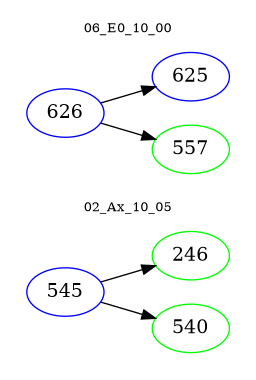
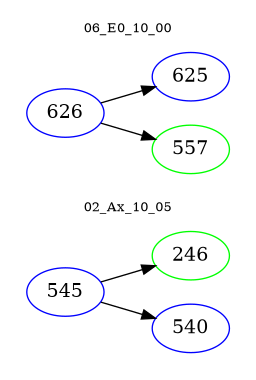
(191, 328) -> (191, 328)
